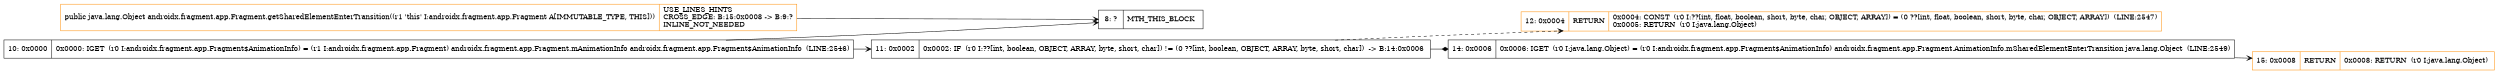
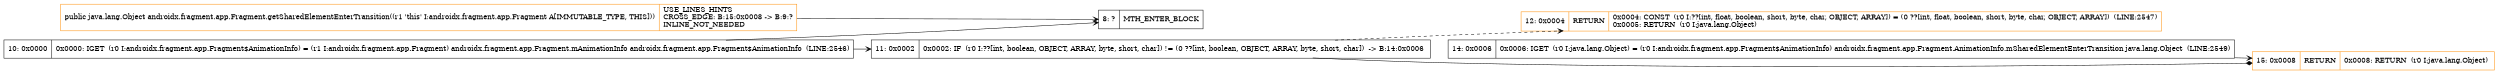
(1161, 19) -> (1161, 19)
(1436, 49) -> (1779, 67)
